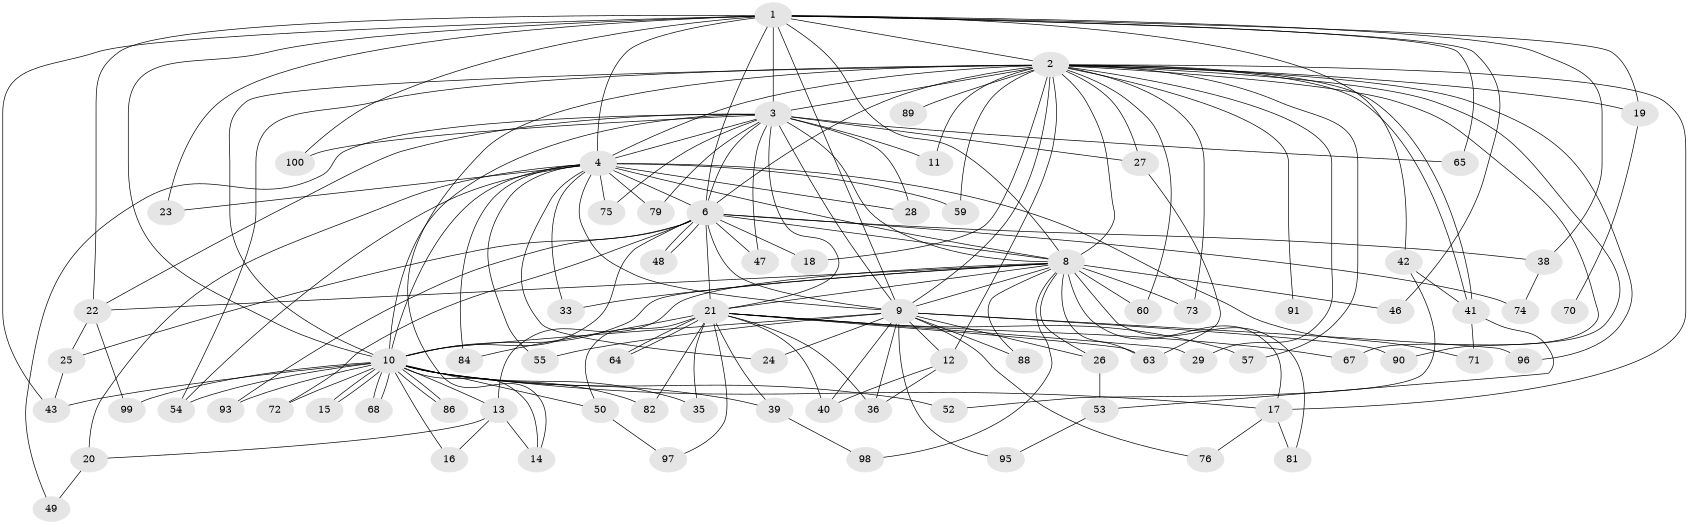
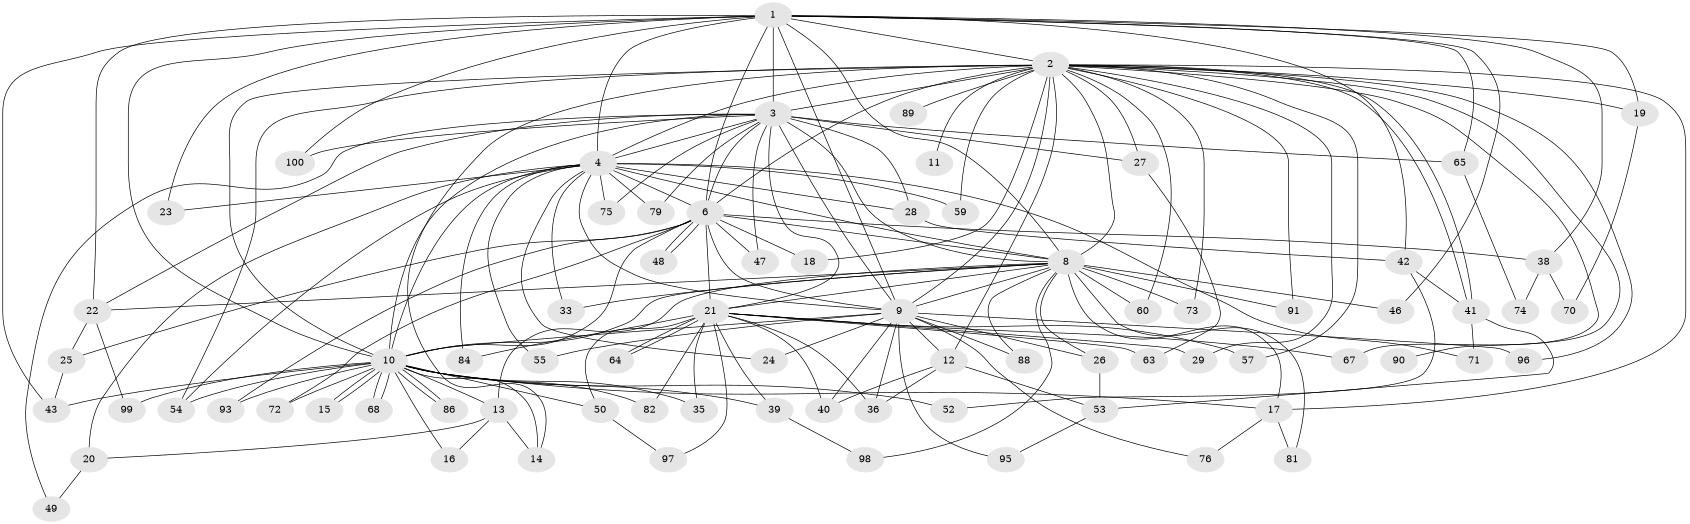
(868, 139) -> none
none -> (1154, 246)
(1137, 247) -> (1490, 237)
none -> (1557, 287)
(1066, 317) -> (1180, 287)
(1152, 328) -> none
none -> (1024, 386)
